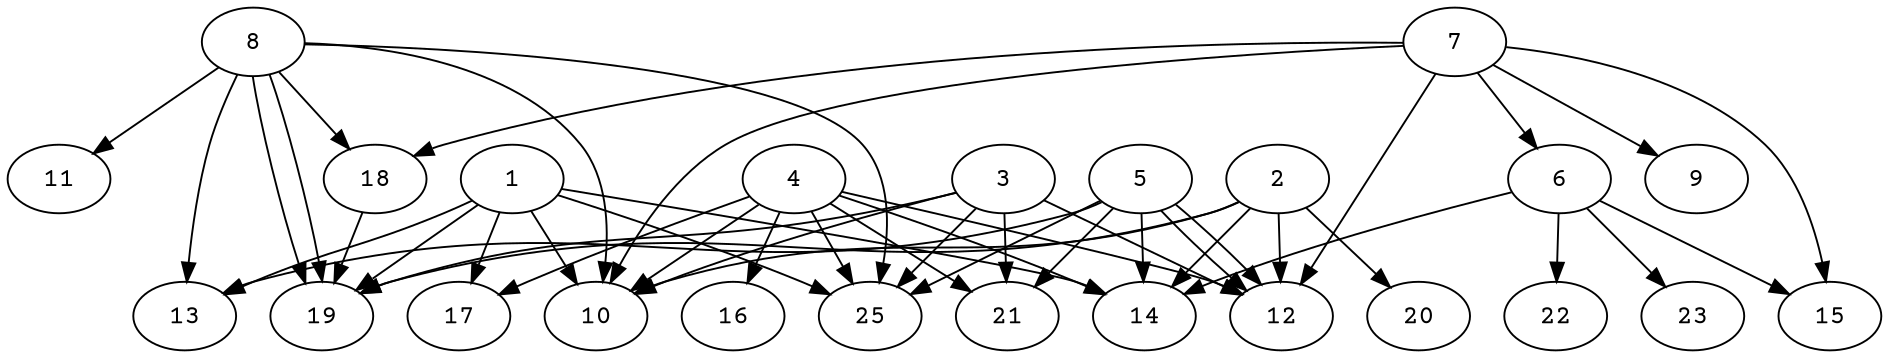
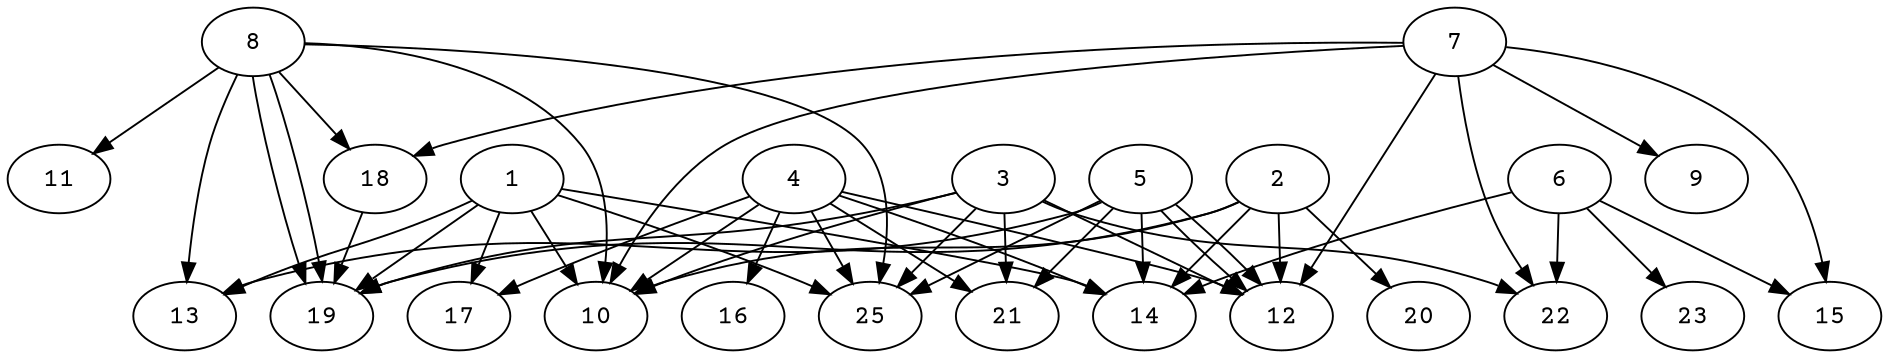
(1501, 103) -> (1478, 177)
none -> (1258, 246)
